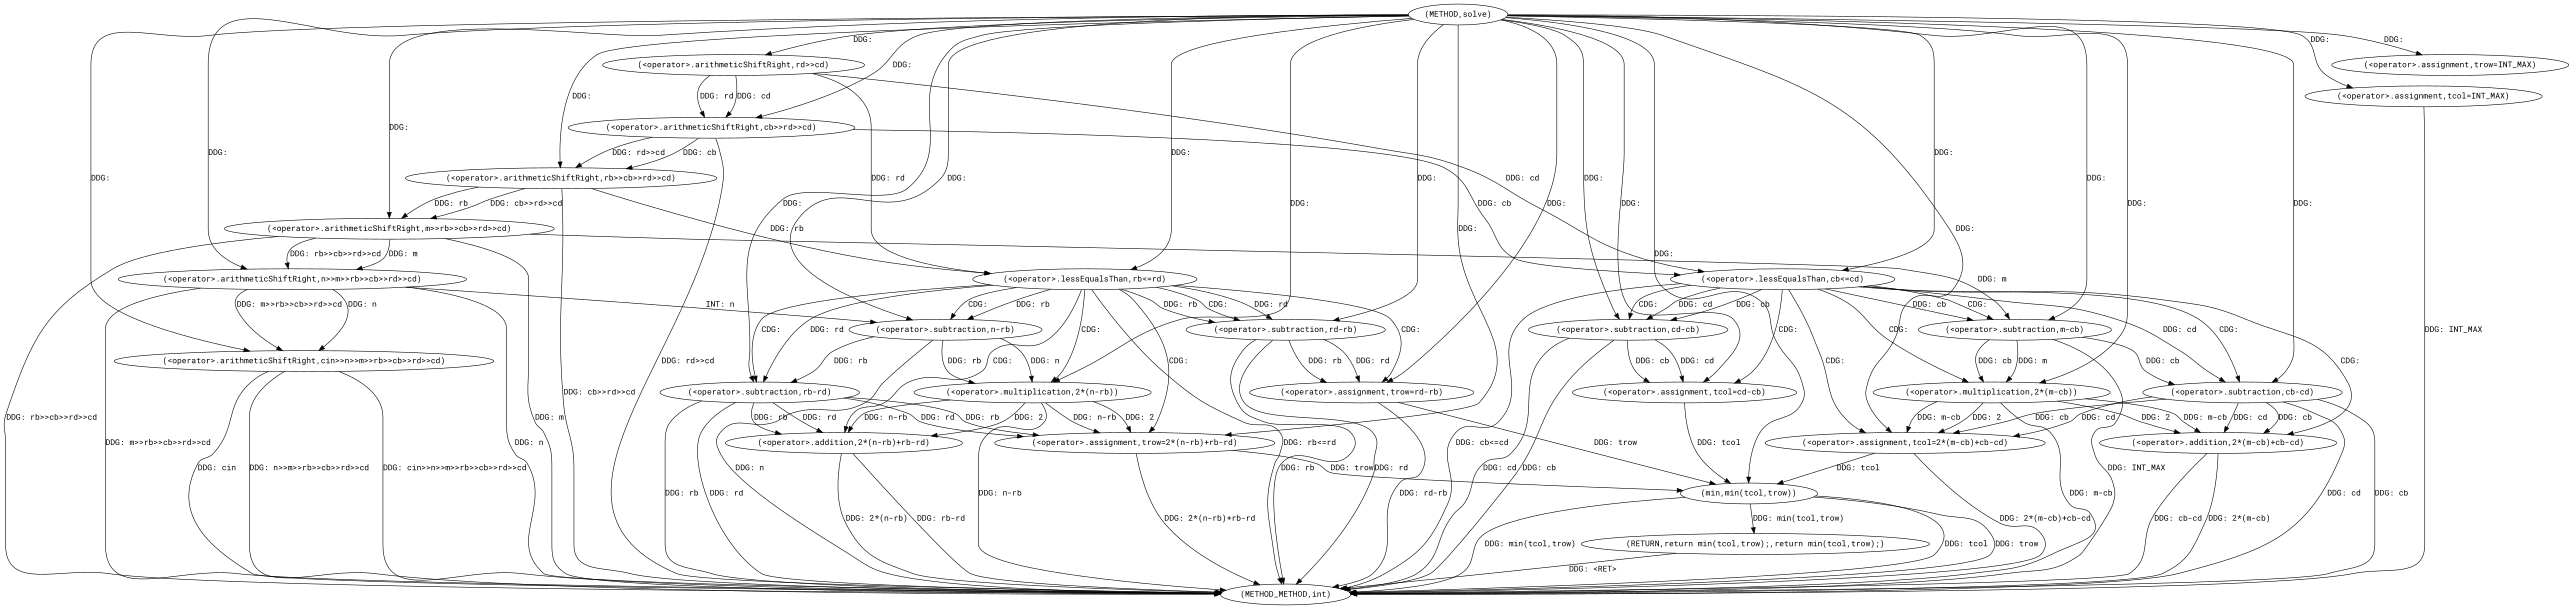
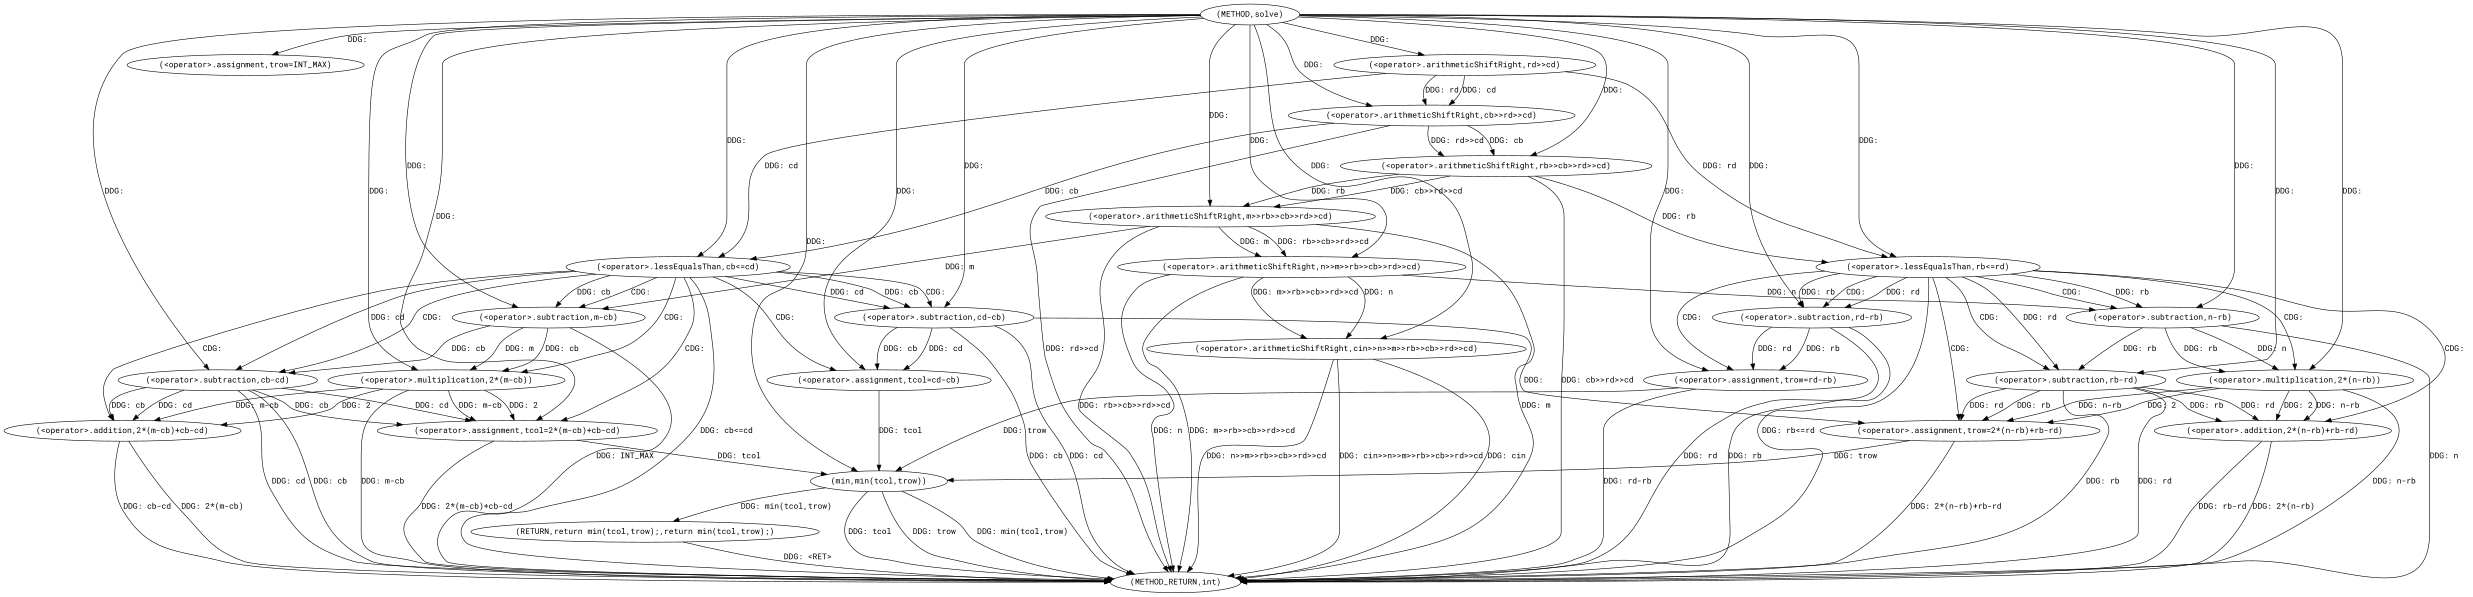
(2424, 96) -> none
(720, 305) -> (1782, 292)
(1493, 339) -> (1477, 329)
(1286, 594) -> (1176, 582)
